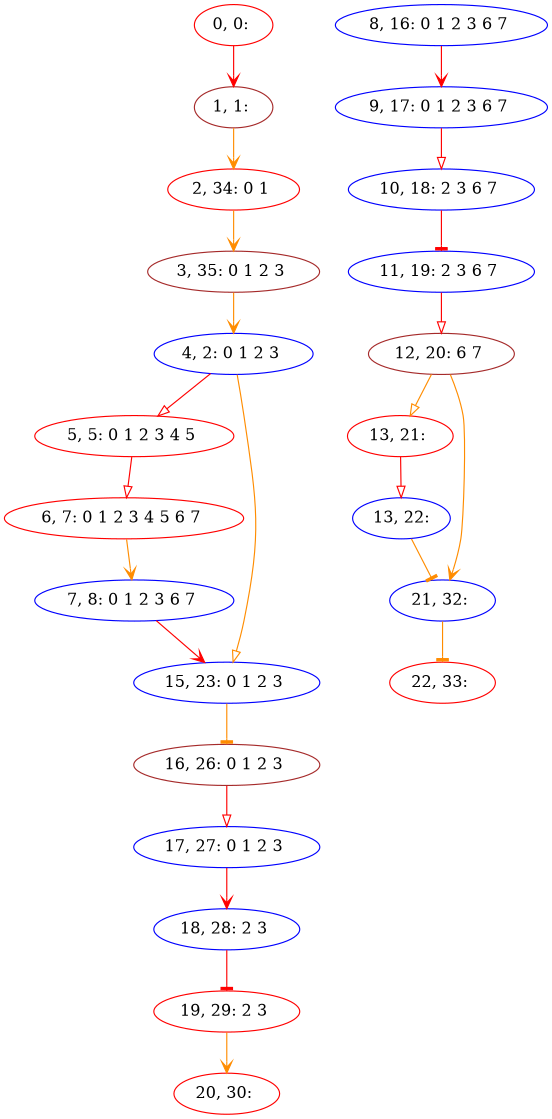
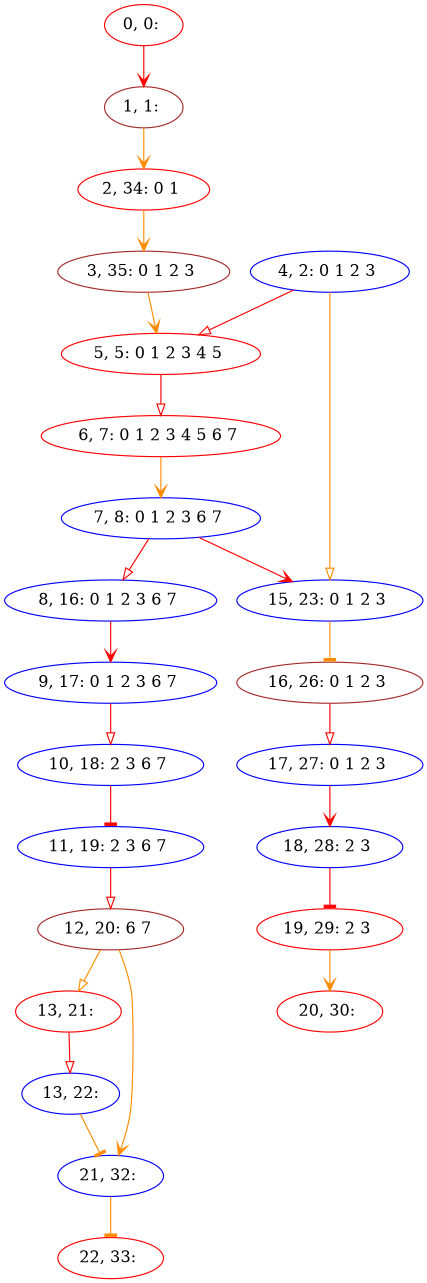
(234, 307) -> (151, 307)
none -> (139, 554)
